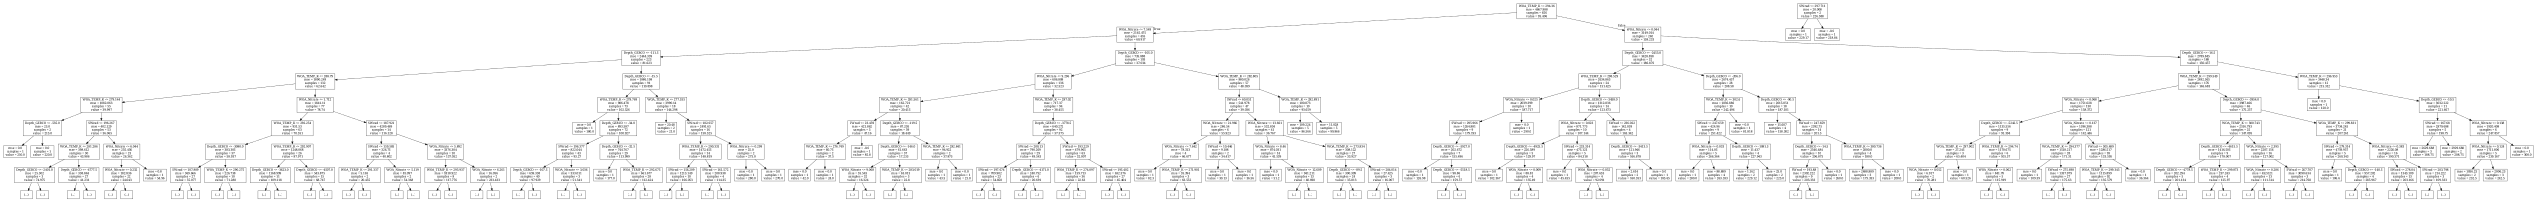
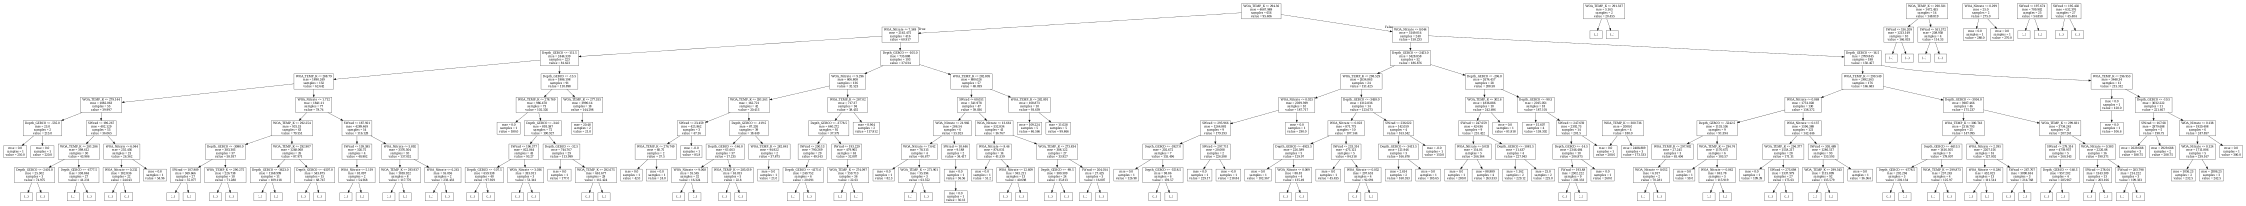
(701, 128) -> none
none -> (866, 128)
none -> (1215, 139)
(1835, 139) -> (1589, 140)
(1181, 152) -> (919, 152)
none -> (1434, 152)
(371, 163) -> none
(1012, 163) -> none
(1095, 163) -> none
(1219, 163) -> (956, 185)
(2334, 163) -> (2112, 115)
(936, 175) -> none
none -> (1684, 175)
(1960, 175) -> none
